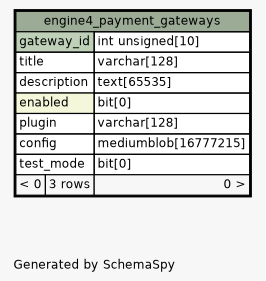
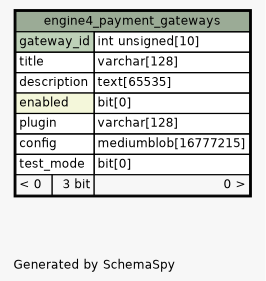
(70, 184) -> (77, 184)
